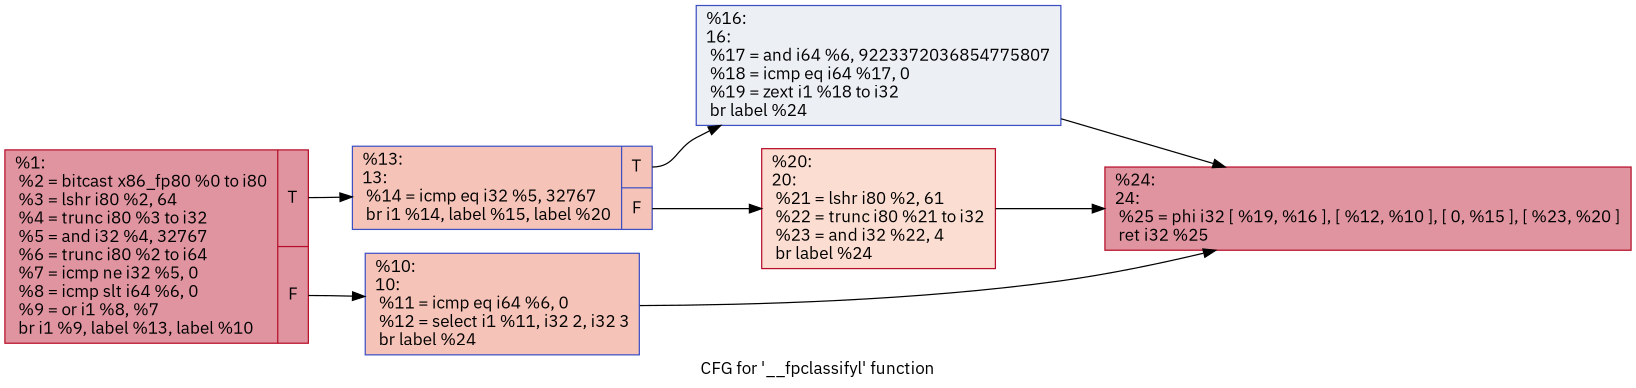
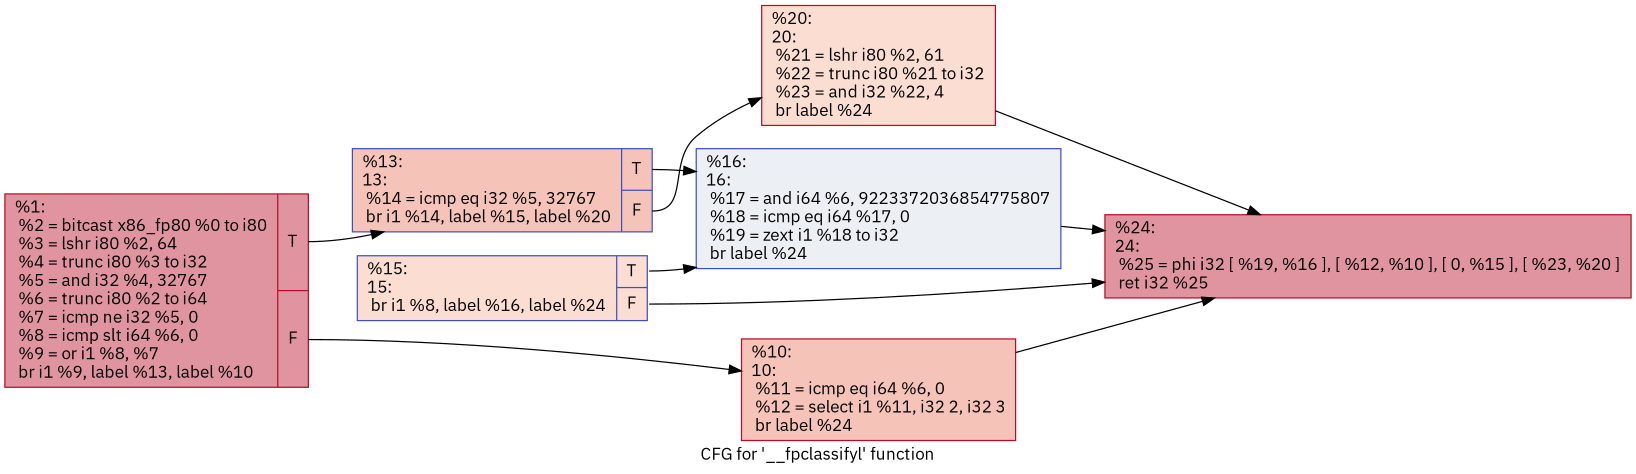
none -> (502, 288)
(502, 304) -> (879, 390)
